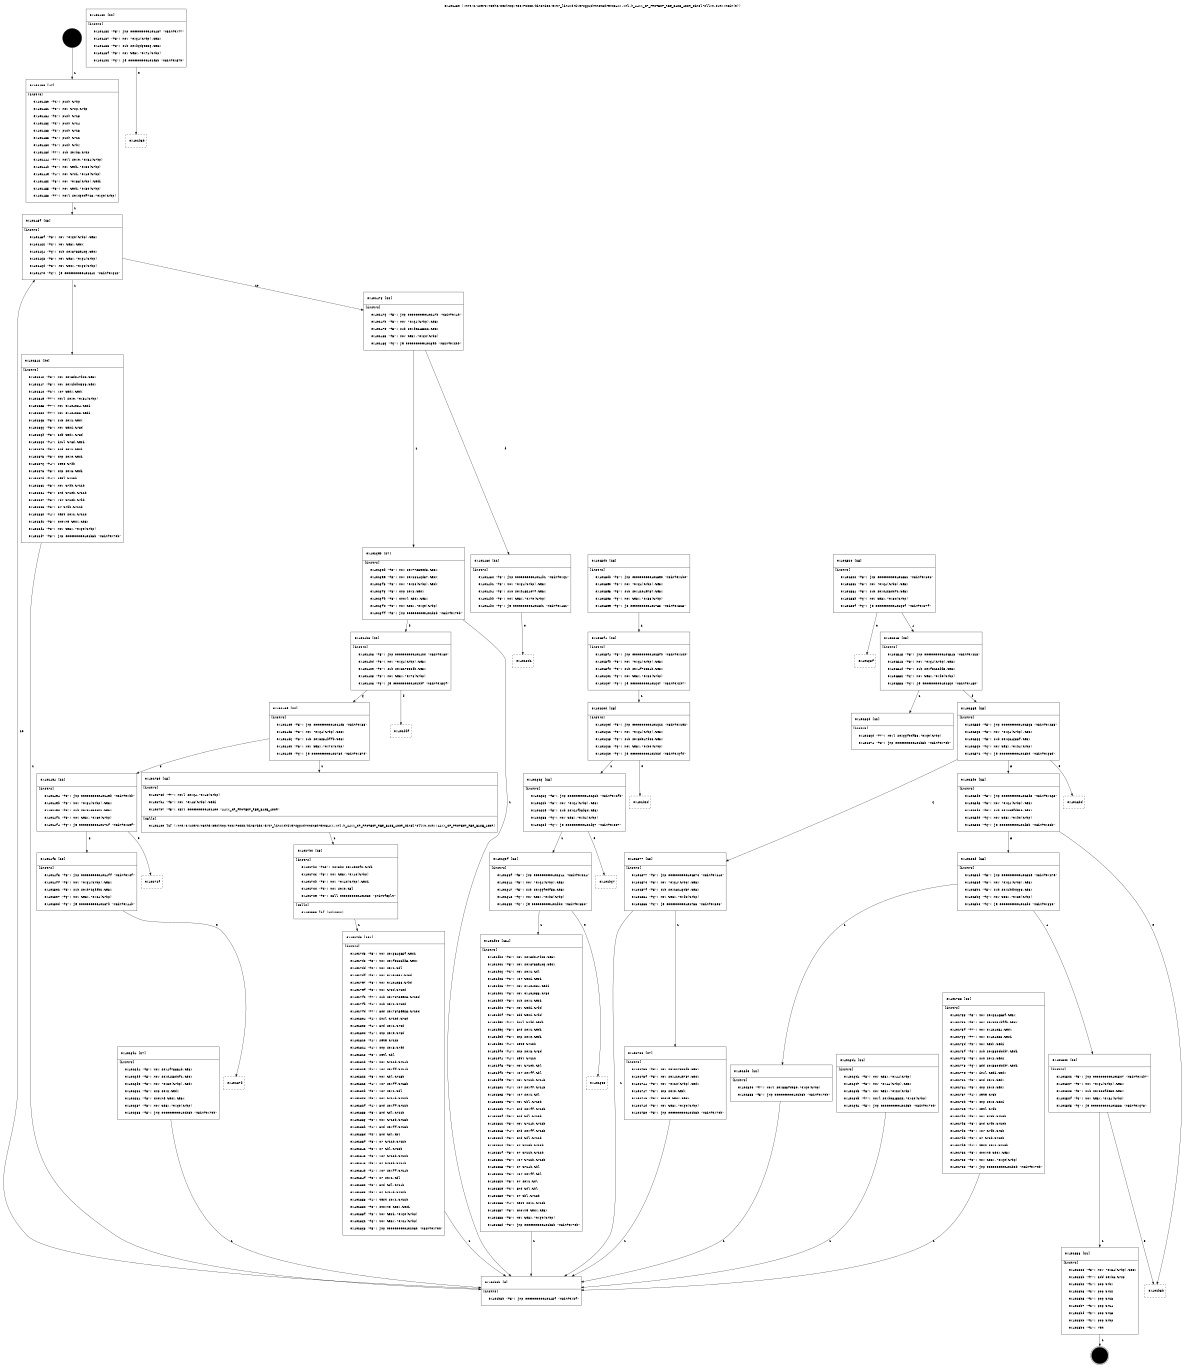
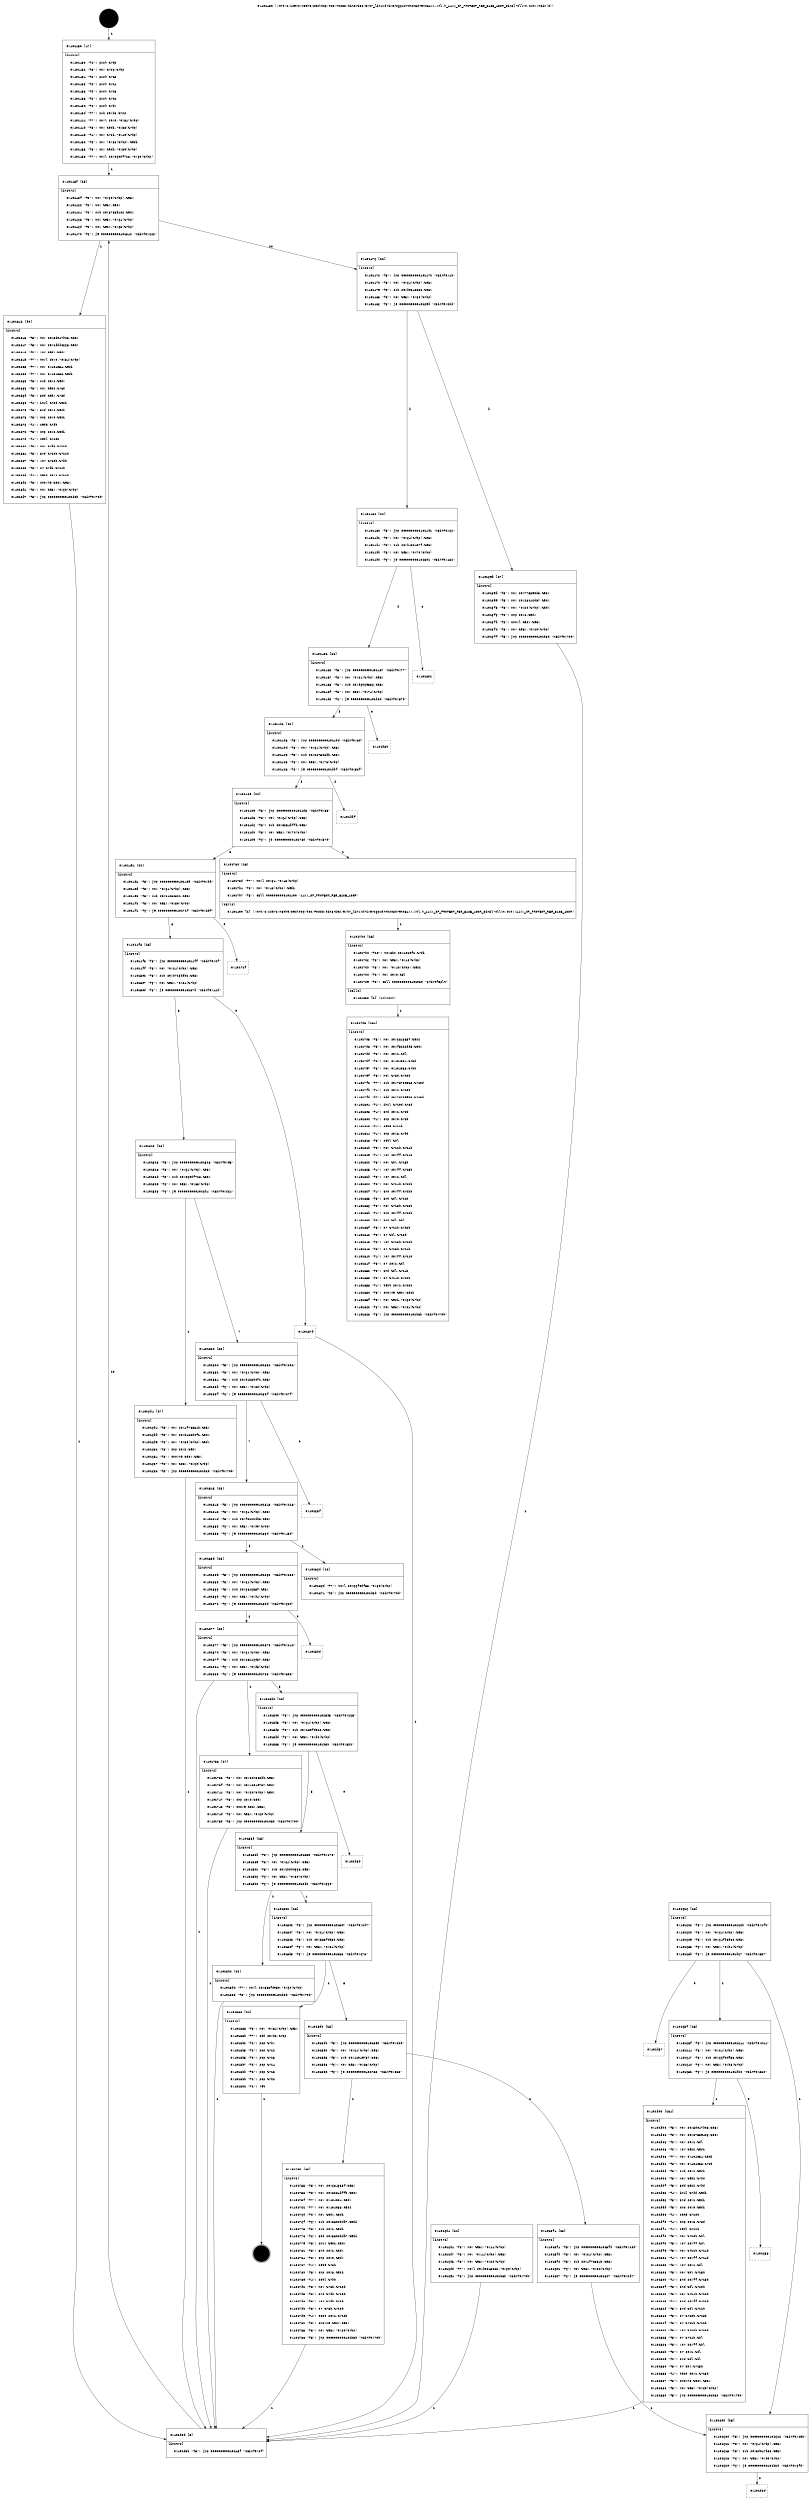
(416, 449) -> (488, 410)
none -> (383, 606)
(407, 625) -> (337, 711)
(912, 626) -> (248, 1442)
(362, 696) -> (301, 782)
(607, 766) -> (799, 2182)
(1008, 766) -> (276, 1686)
none -> (186, 1169)
(1130, 1197) -> (338, 1990)
(470, 1247) -> (413, 1913)
none -> (348, 2120)
